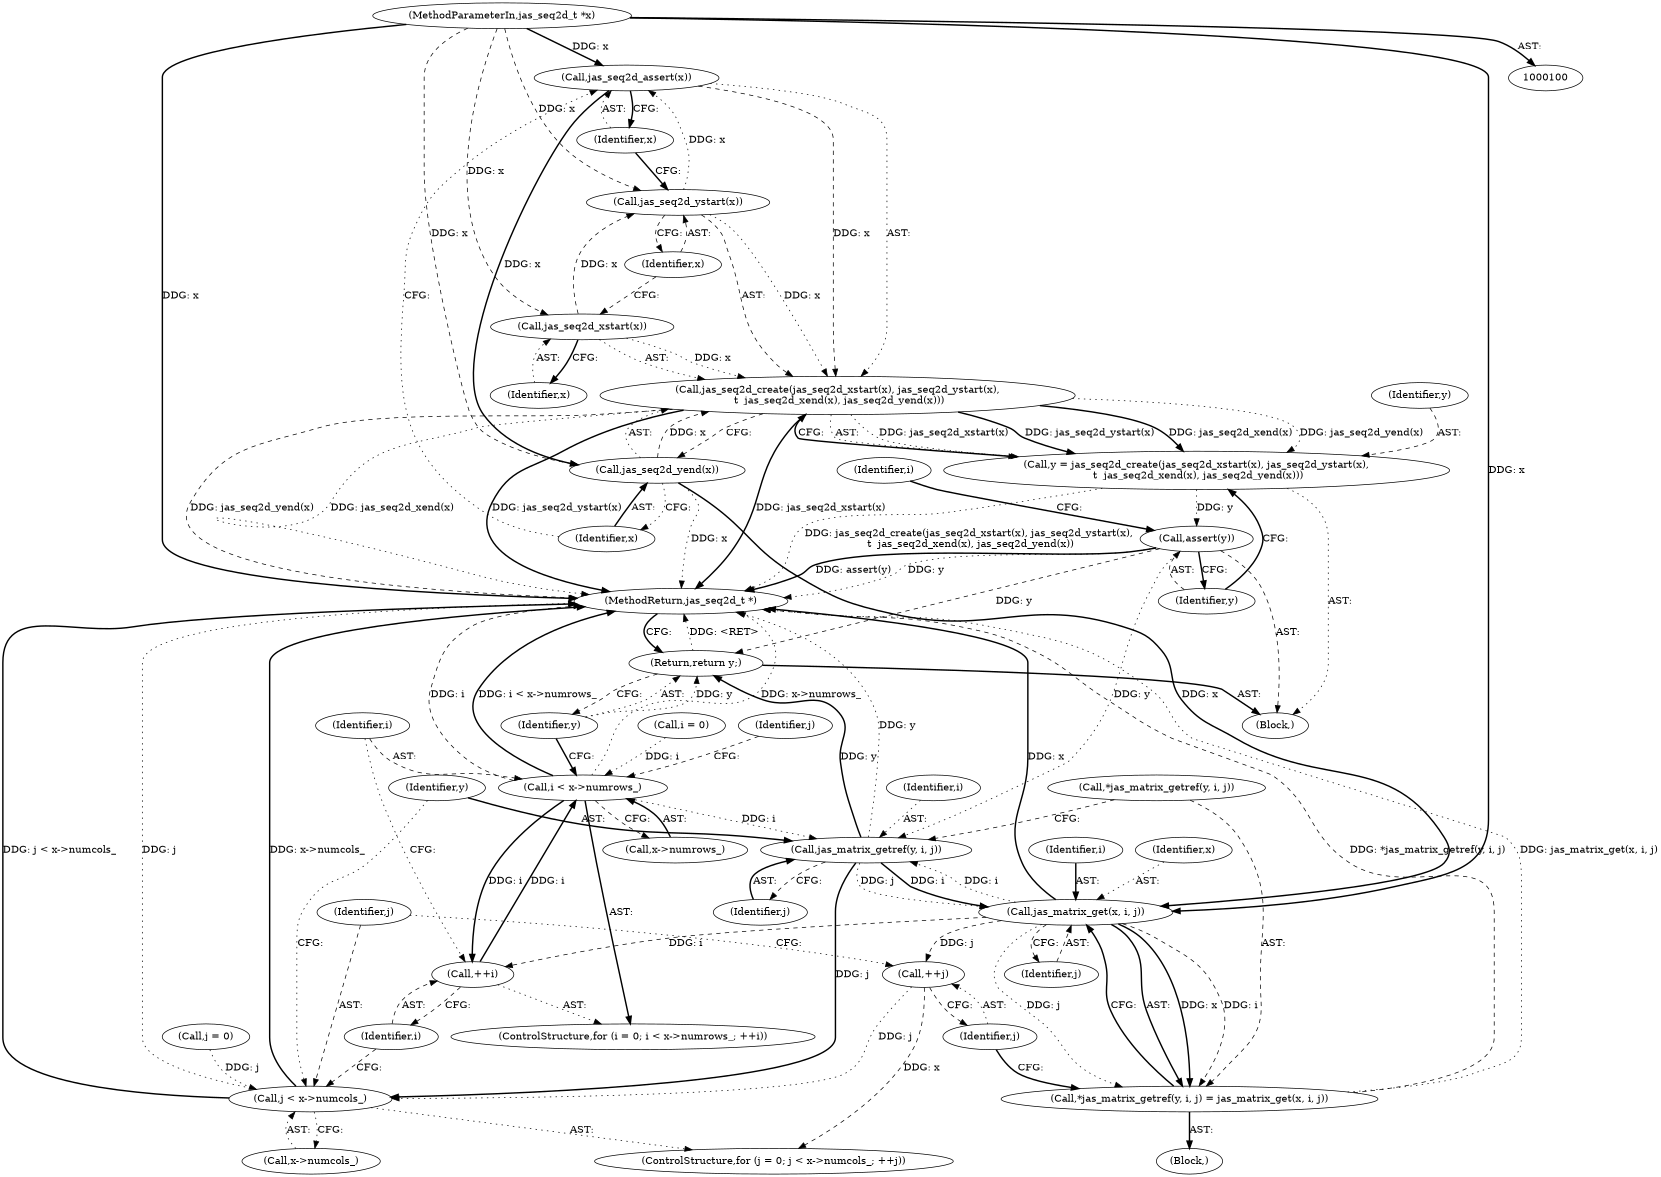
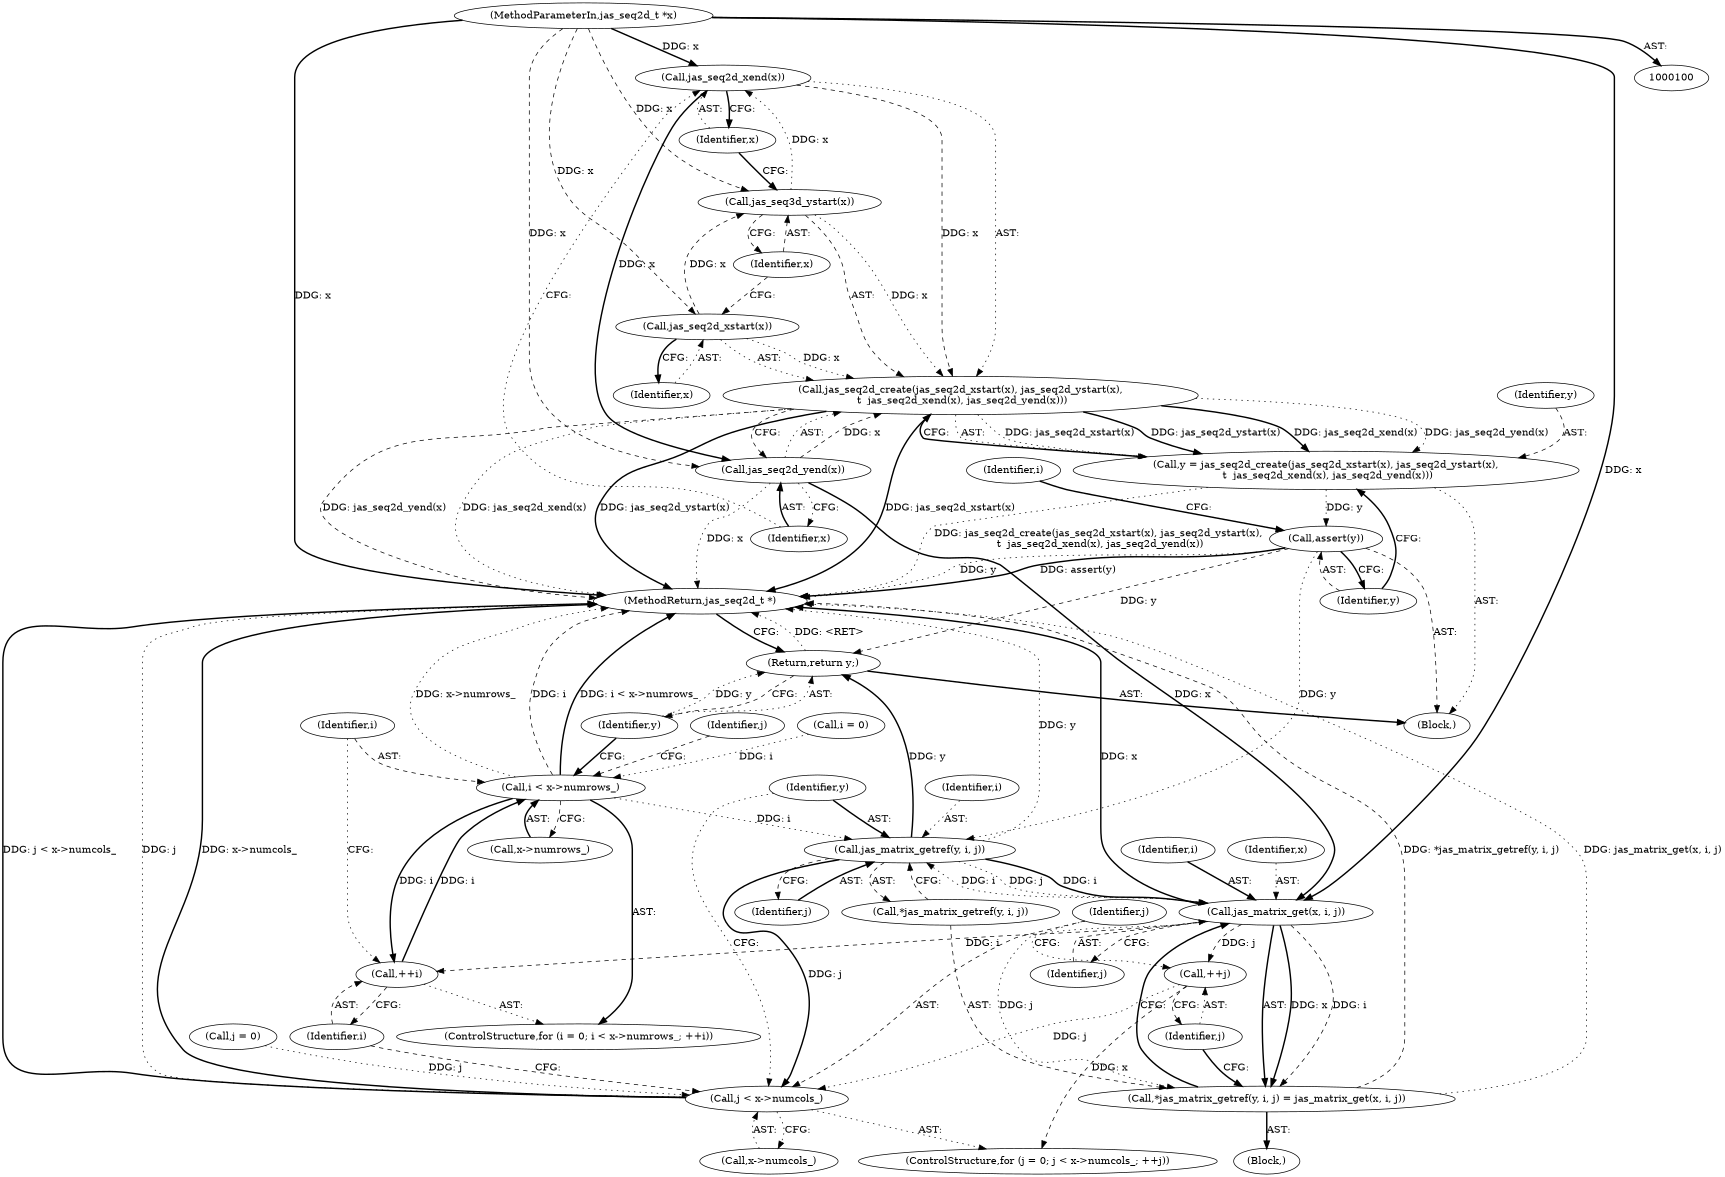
(627, 78) -> (723, 78)
(678, 202) -> (790, 202)
none -> (870, 880)
